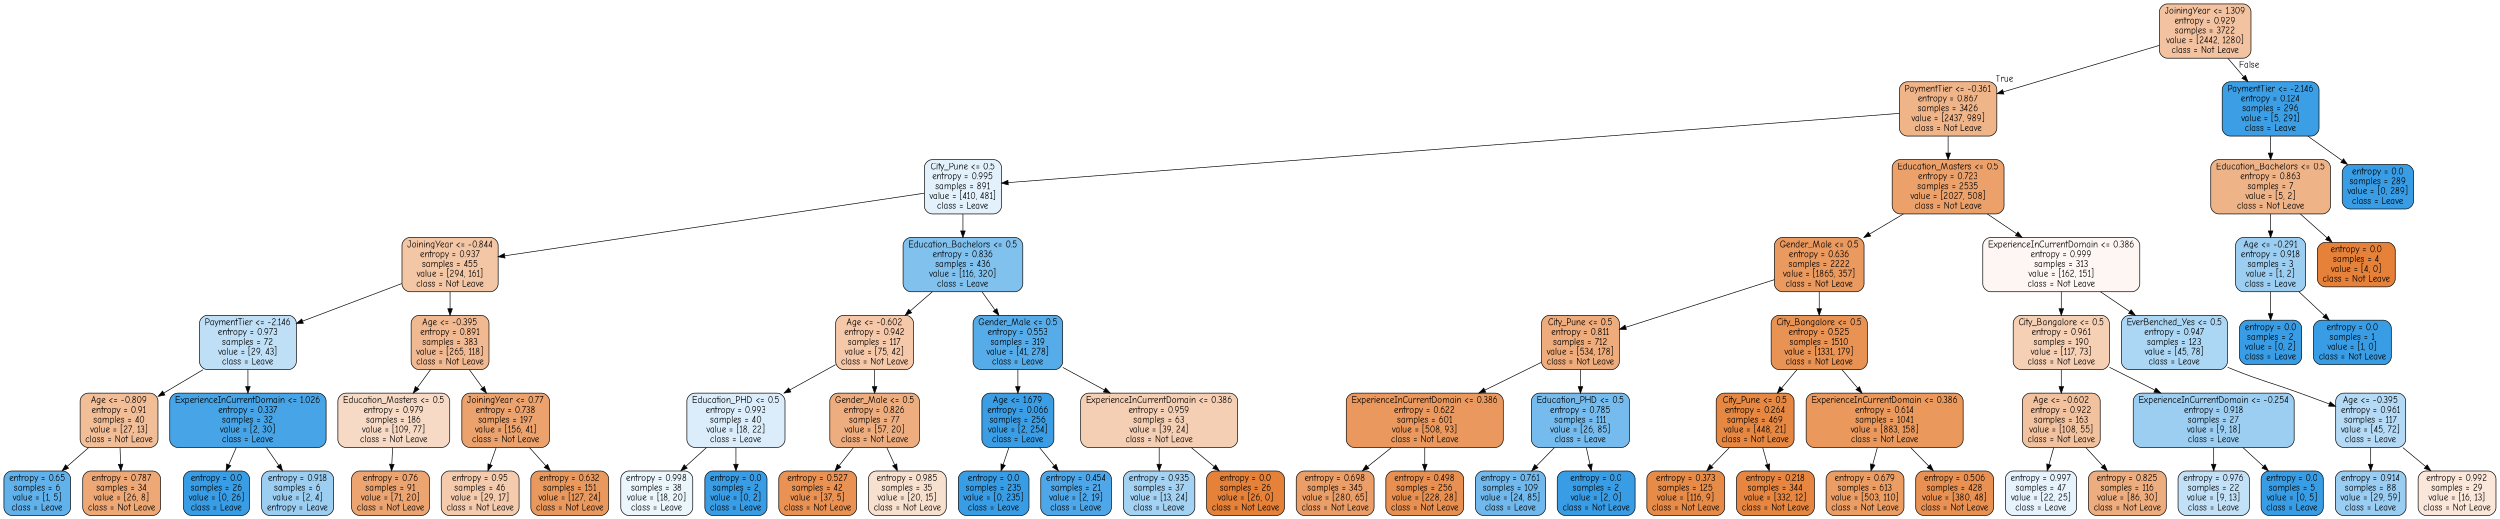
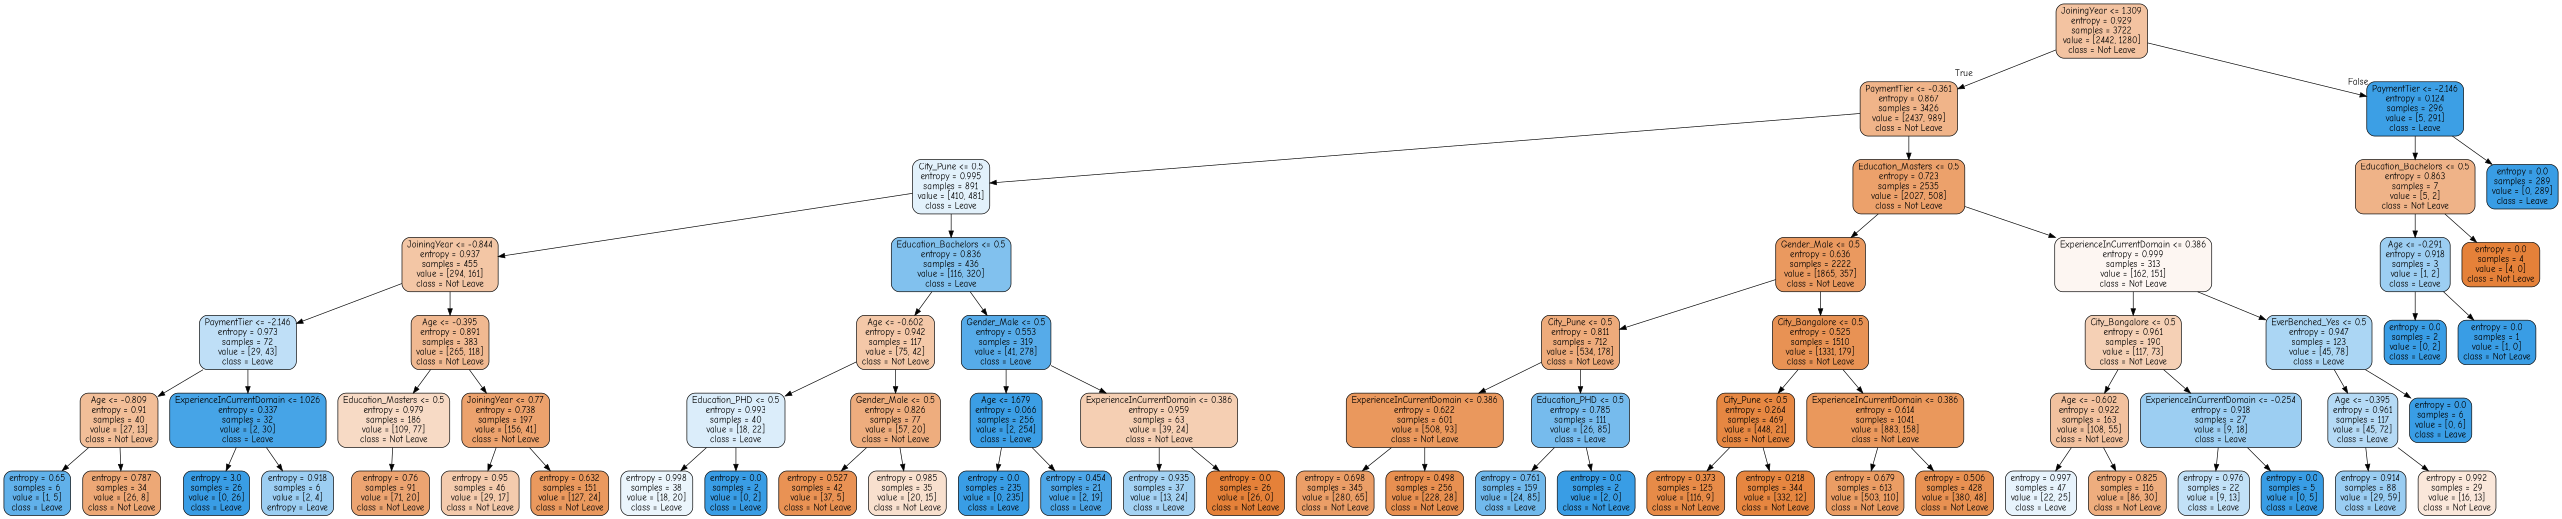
none -> (2441, 420)
(217, 493) -> (217, 493)
(1510, 493) -> (1510, 493)
